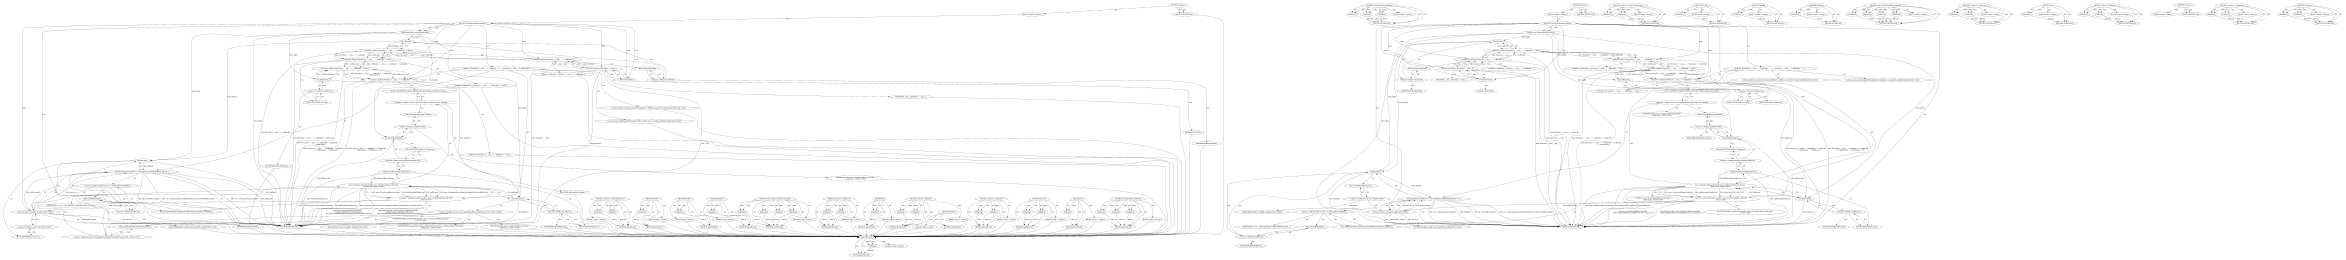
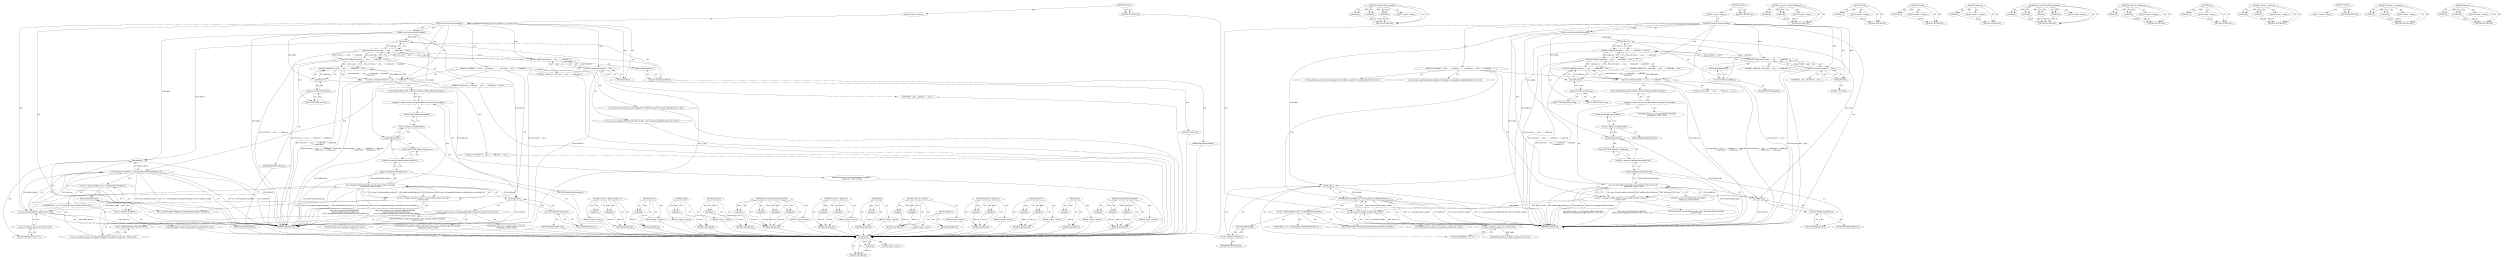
none -> (1417, 224)
